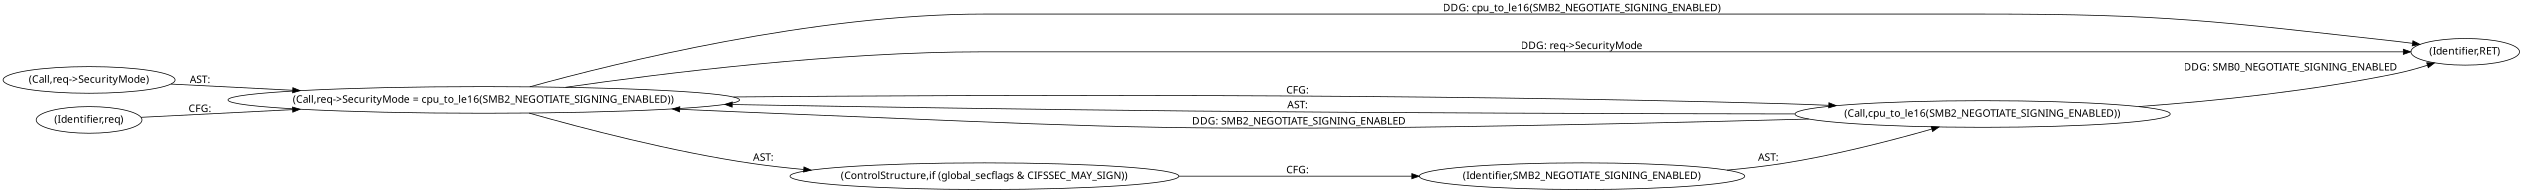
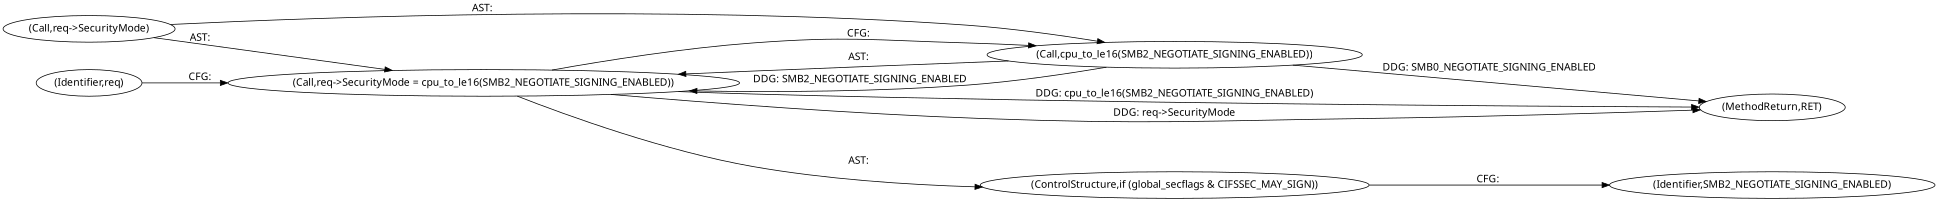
(2465, 52) -> (1772, 107)
(1830, 155) -> (635, 14)
